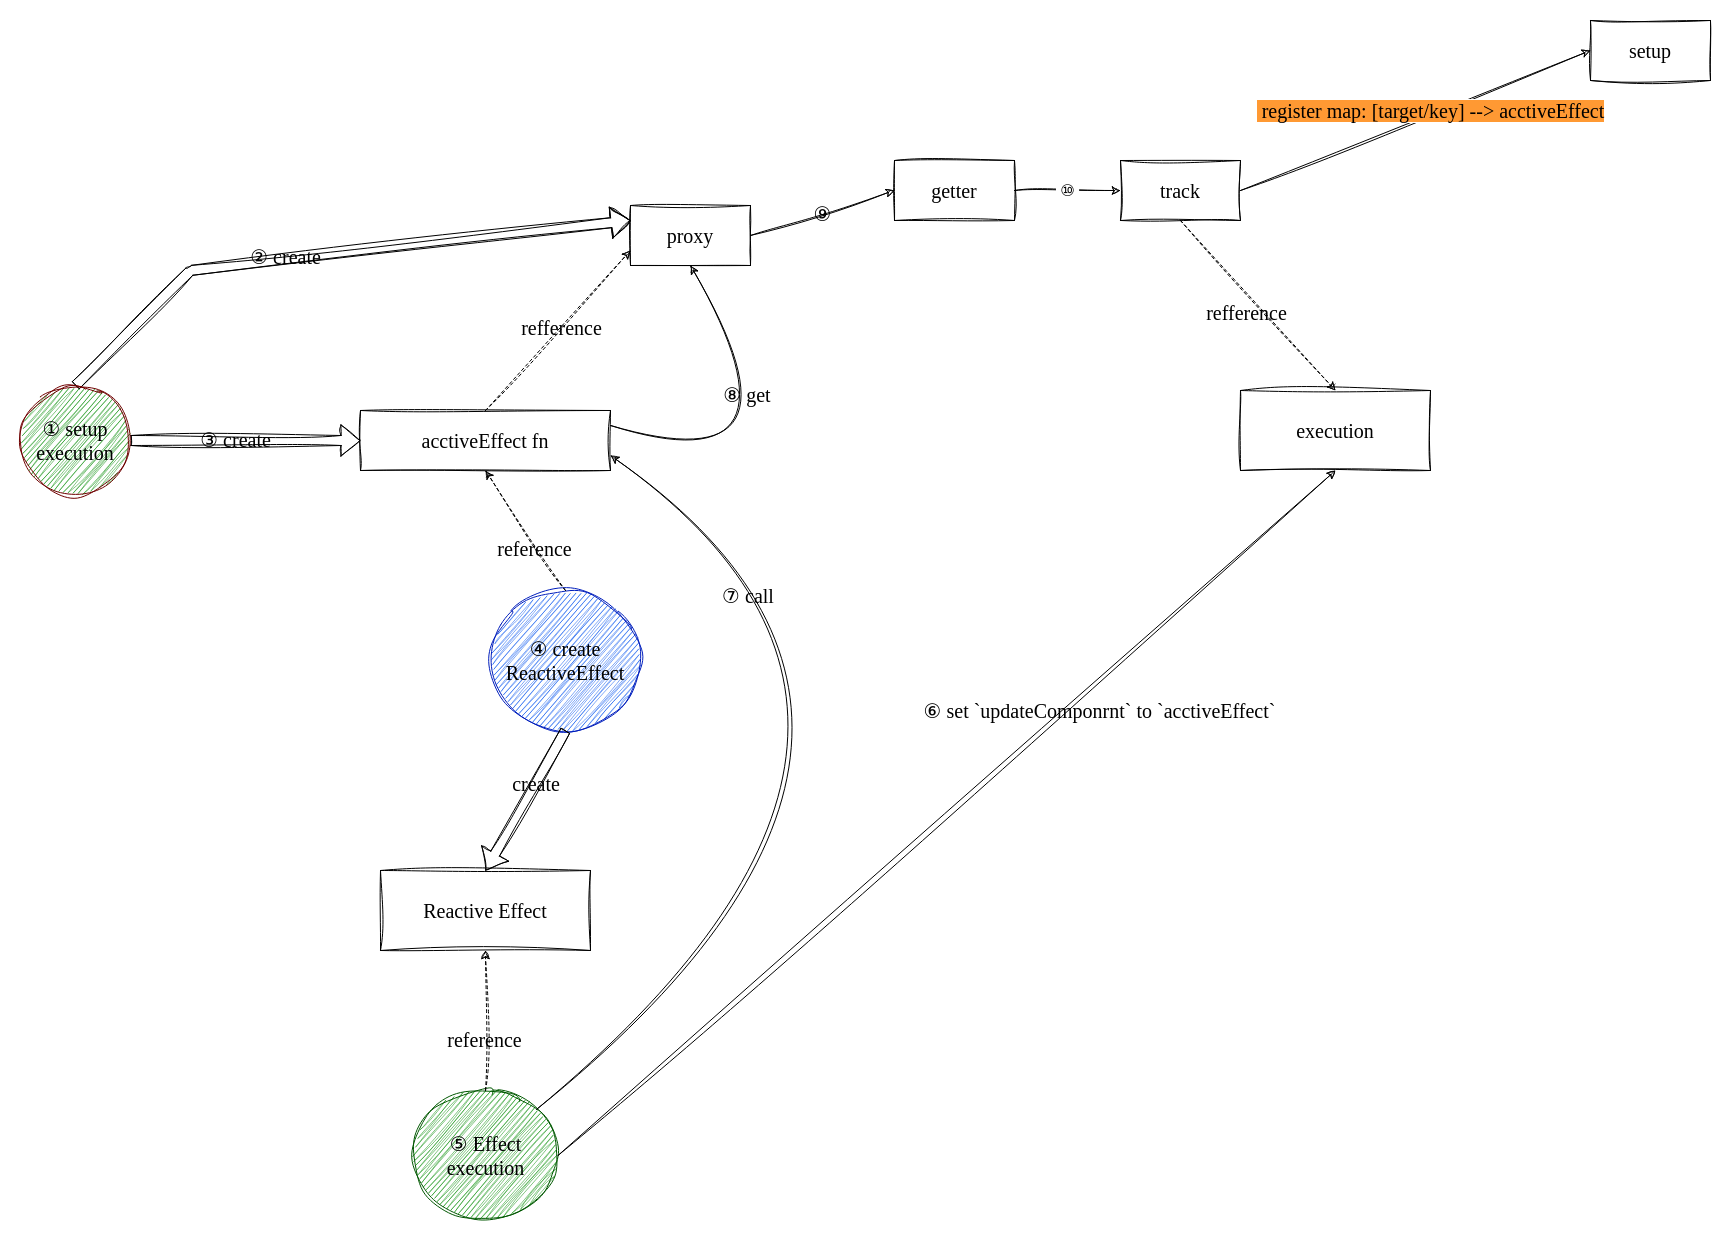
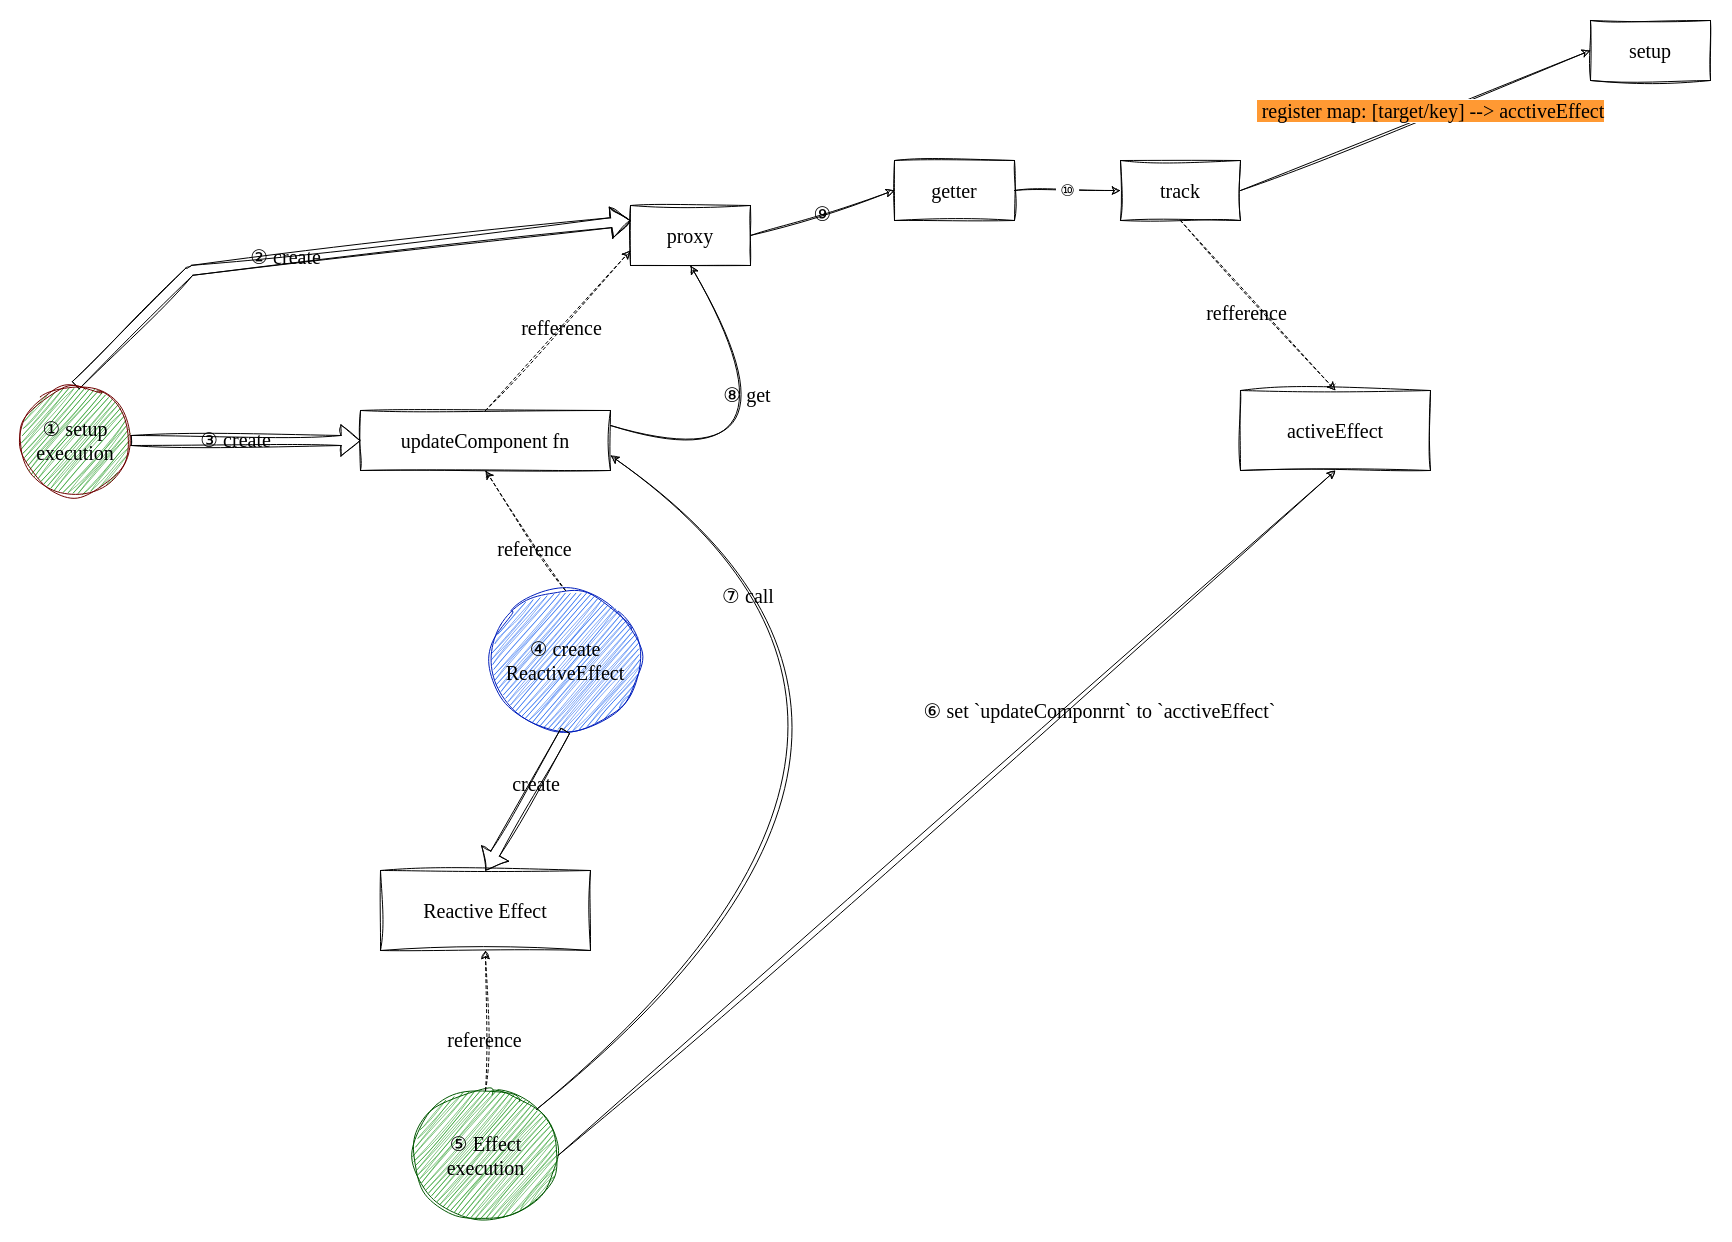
(1336, 431) -> (1336, 431)
(486, 441) -> (486, 441)
